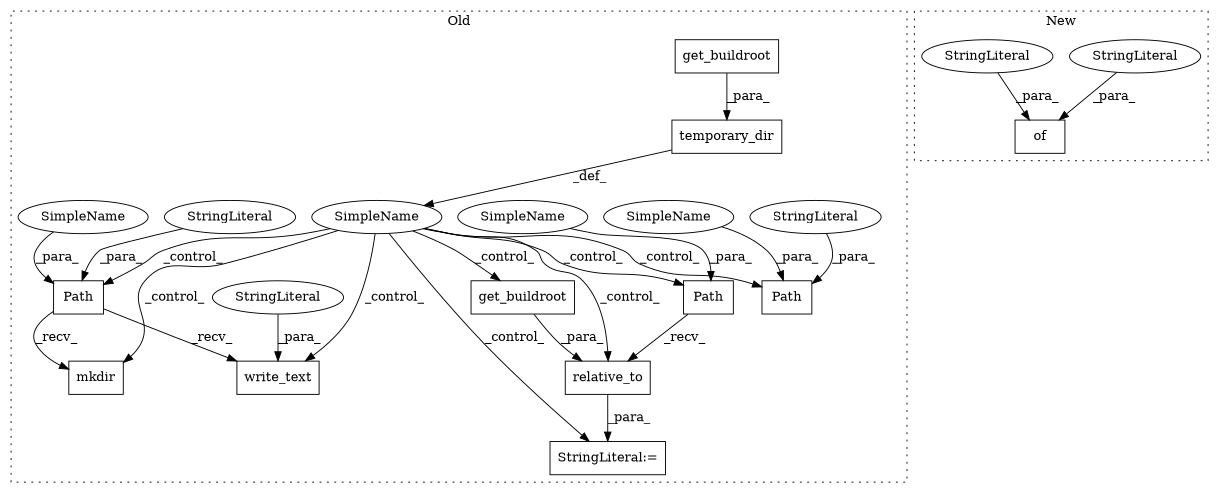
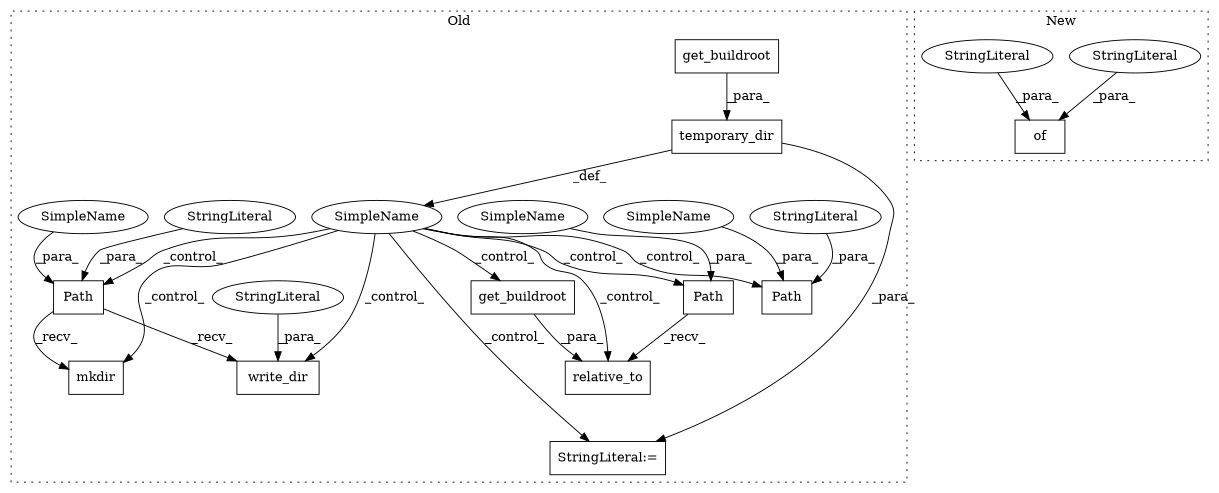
(278, 378) -> (278, 378)
(608, 413) -> (858, 305)
